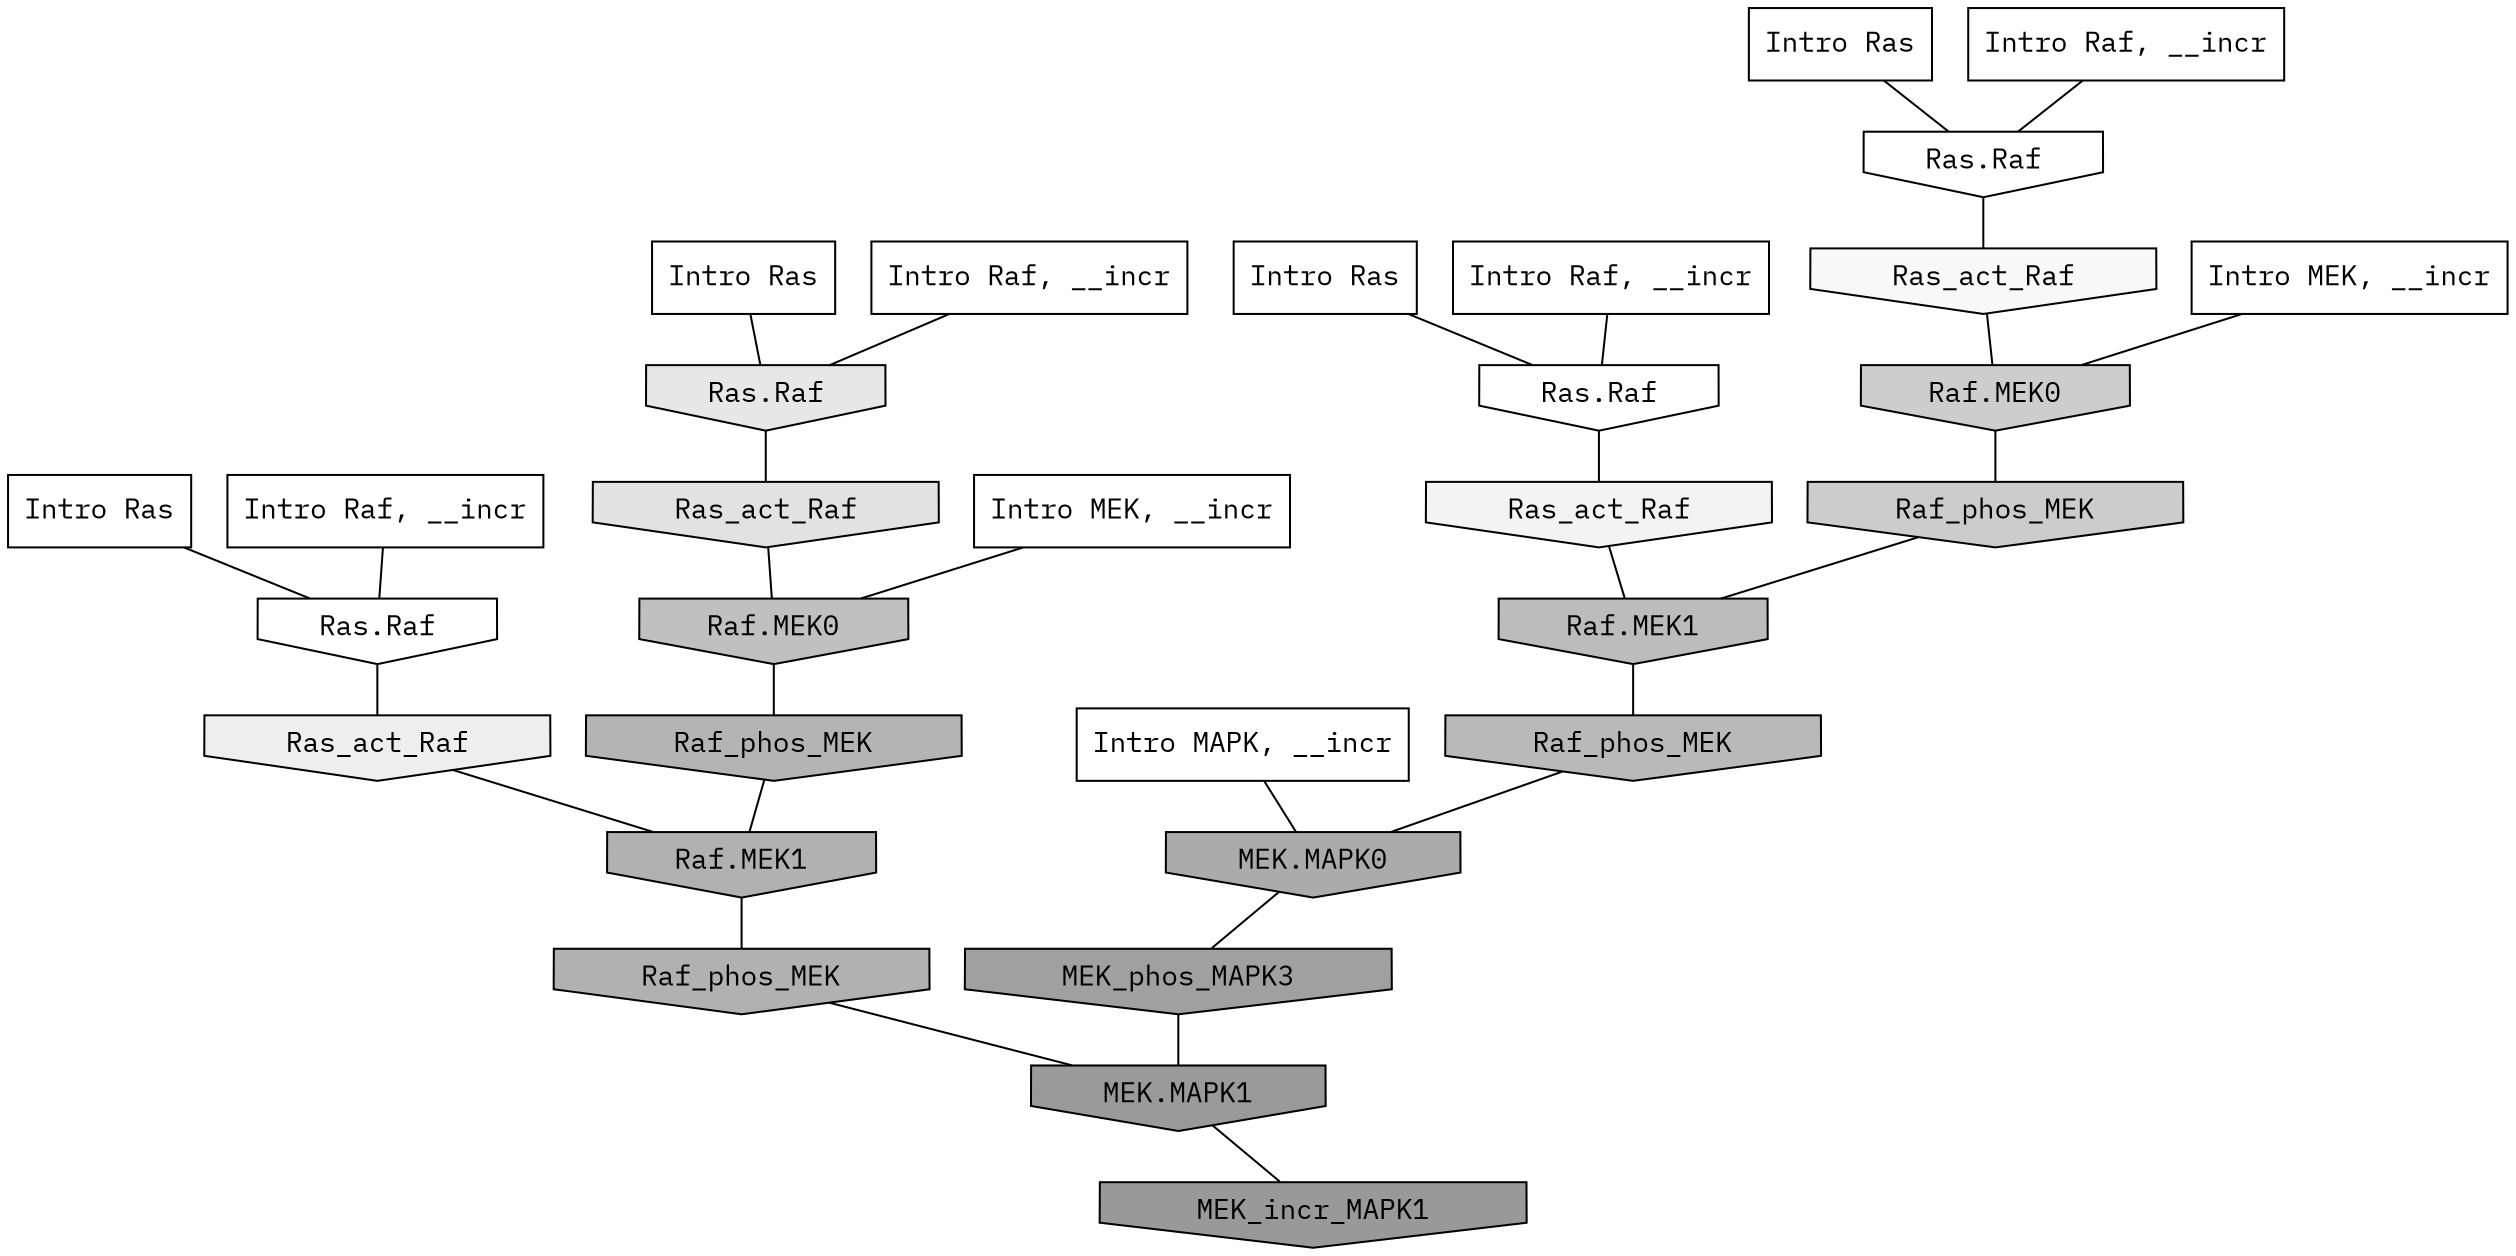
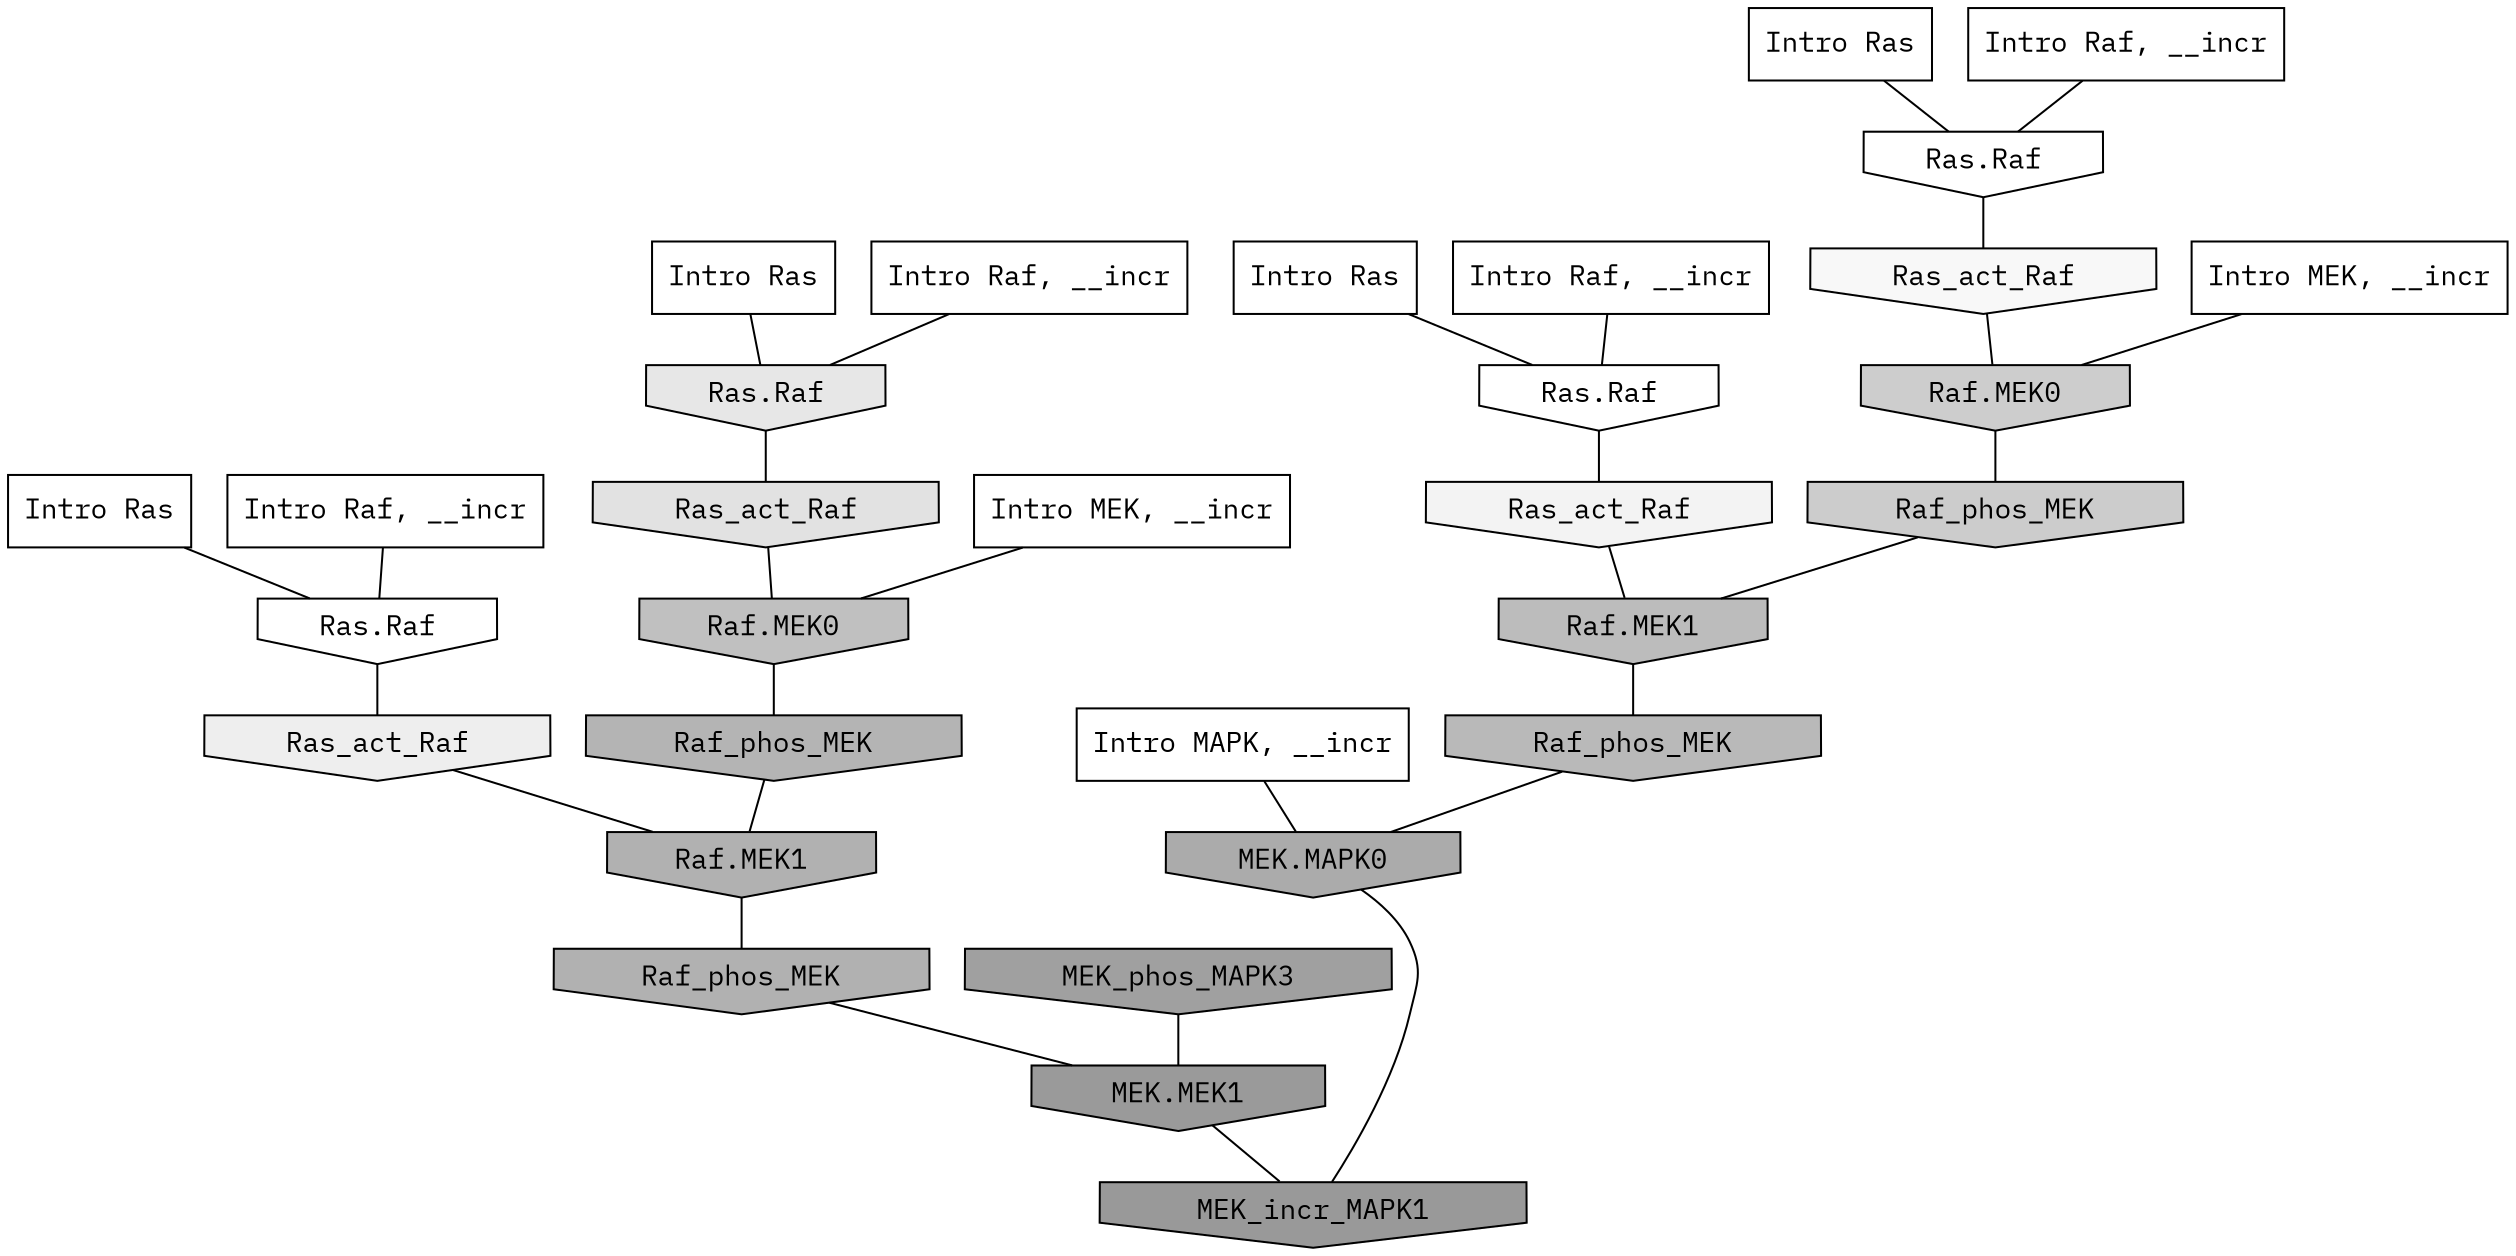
(1245, 920) -> (1405, 1033)
(1178, 1095) -> (1178, 1095)
